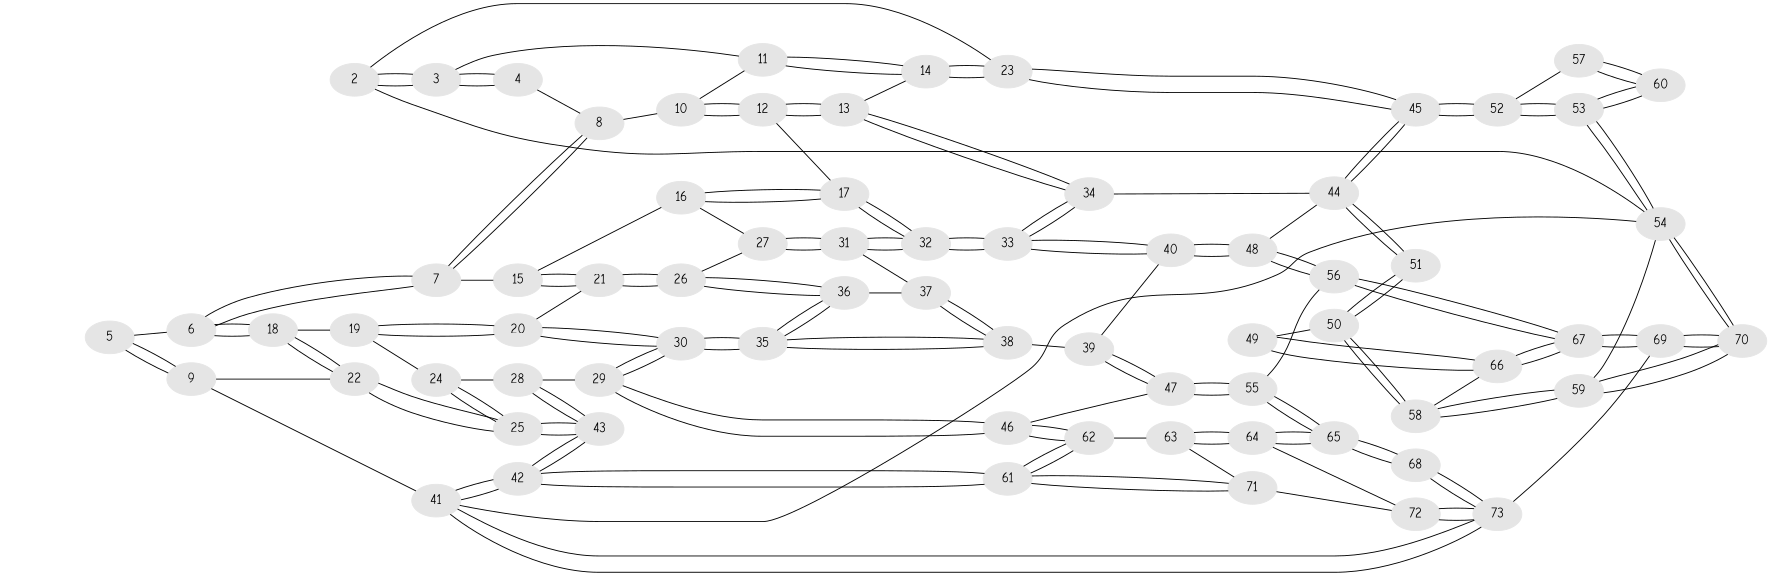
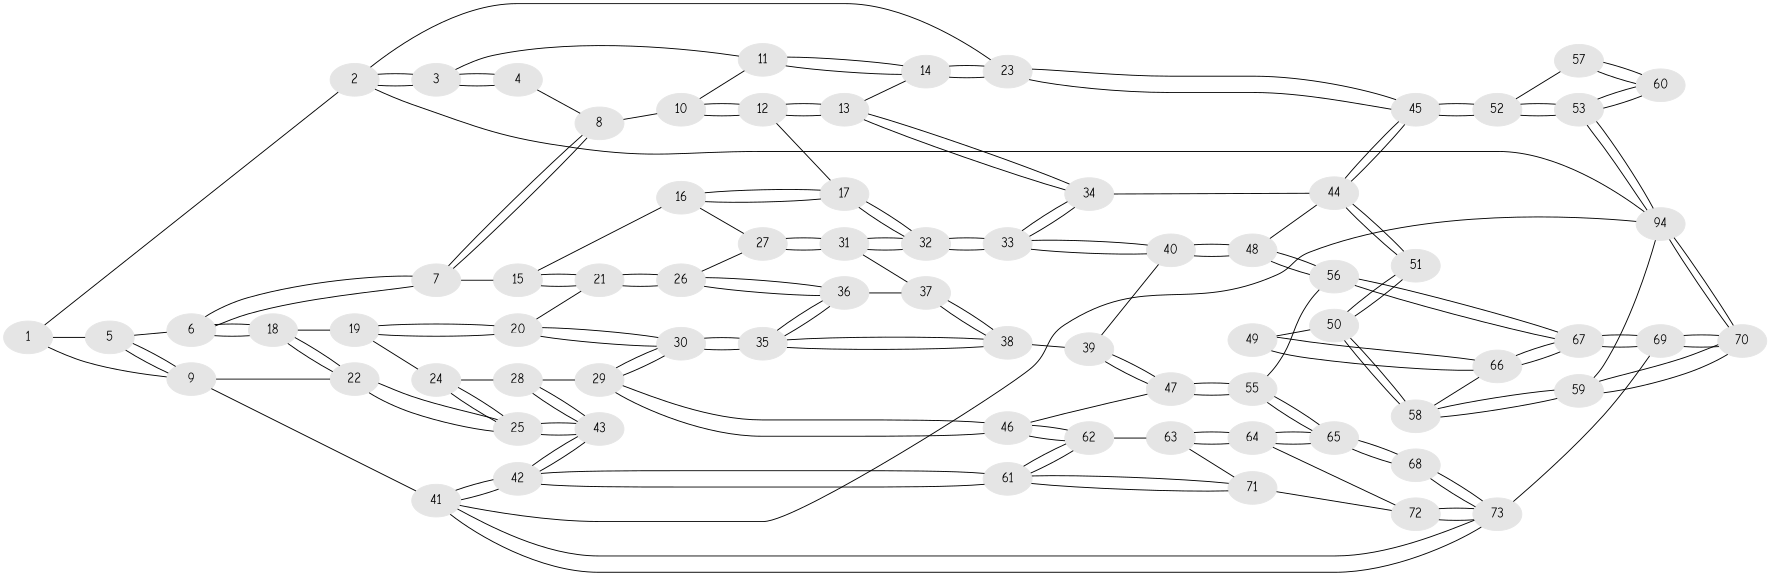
(1661, 224) -> (1661, 224)
none -> (28, 337)
